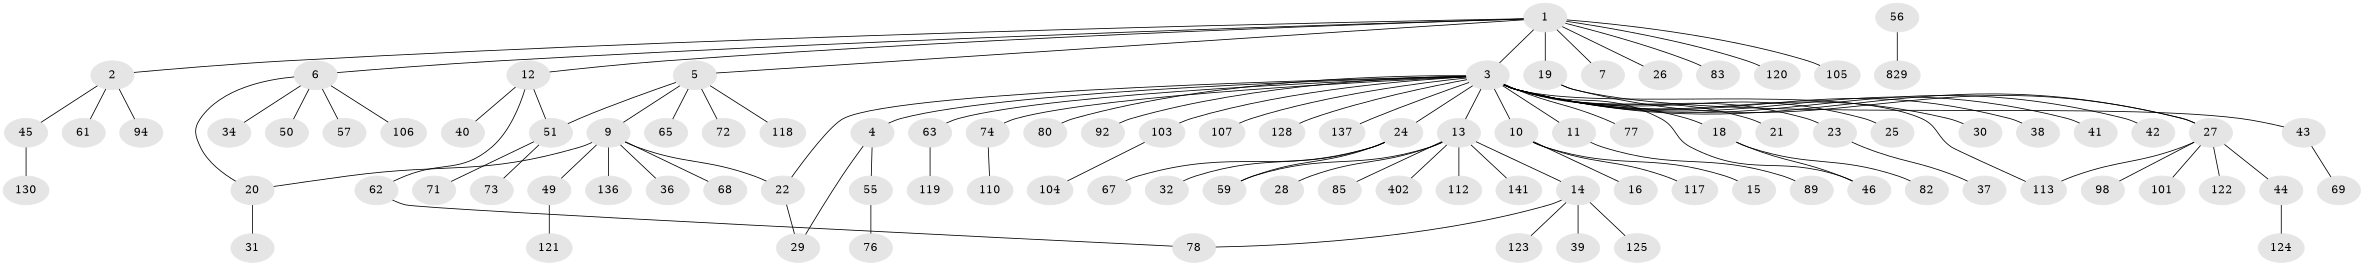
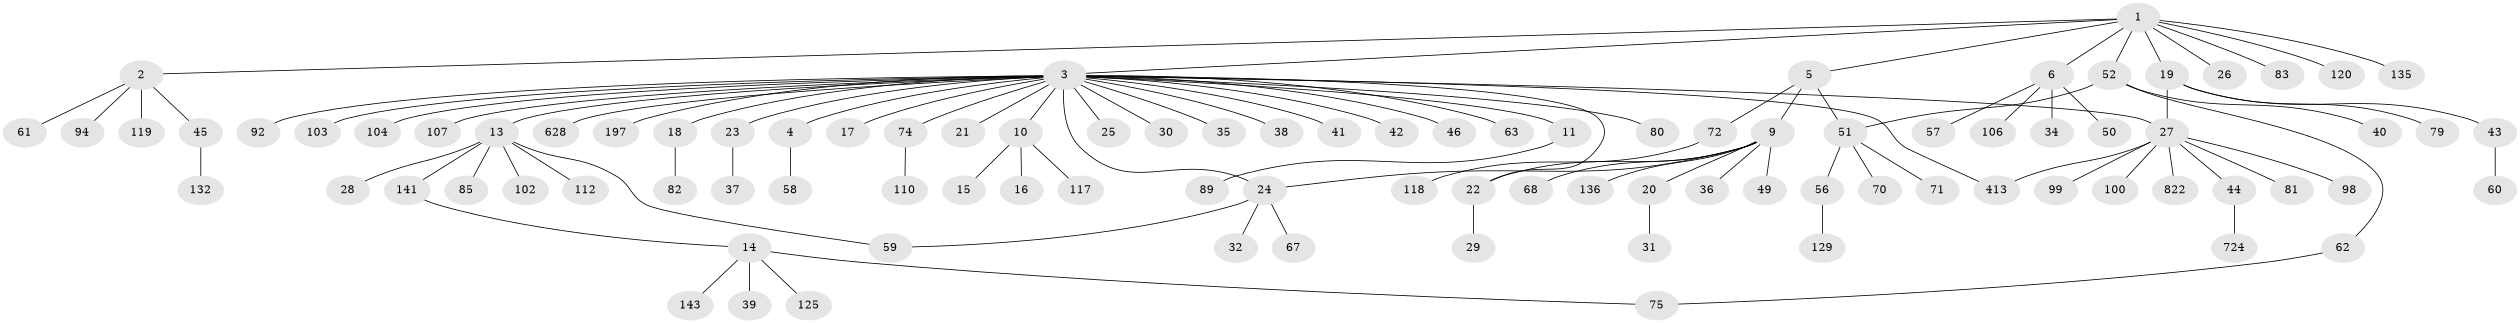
(528, 75) -> (2110, 75)
(1603, 75) -> none
(1837, 75) -> (2402, 75)
(1897, 75) -> (1822, 248)
(739, 104) -> (1538, 162)
(209, 109) -> none
(666, 133) -> none
none -> (1224, 133)
(1282, 133) -> (556, 133)
(1342, 133) -> (616, 133)
(1632, 133) -> (848, 133)
none -> (2438, 133)
(930, 162) -> (142, 104)
(1106, 162) -> (717, 87)
(1518, 162) -> (575, 232)
(1794, 162) -> none
none -> (1834, 162)
none -> (1499, 171)
(26, 190) -> (201, 190)
(492, 190) -> (1880, 190)
(833, 190) -> none
(871, 190) -> (790, 190)
(1399, 190) -> (526, 190)
(2044, 190) -> (1997, 190)
none -> (2056, 190)
(2162, 190) -> (2115, 190)
(2222, 190) -> (2175, 190)
none -> (2292, 190)
(2339, 190) -> (2495, 190)
(549, 248) -> none
(871, 248) -> none
(1194, 248) -> (1657, 306)
(1519, 248) -> (690, 306)
(2281, 248) -> (2234, 248)
